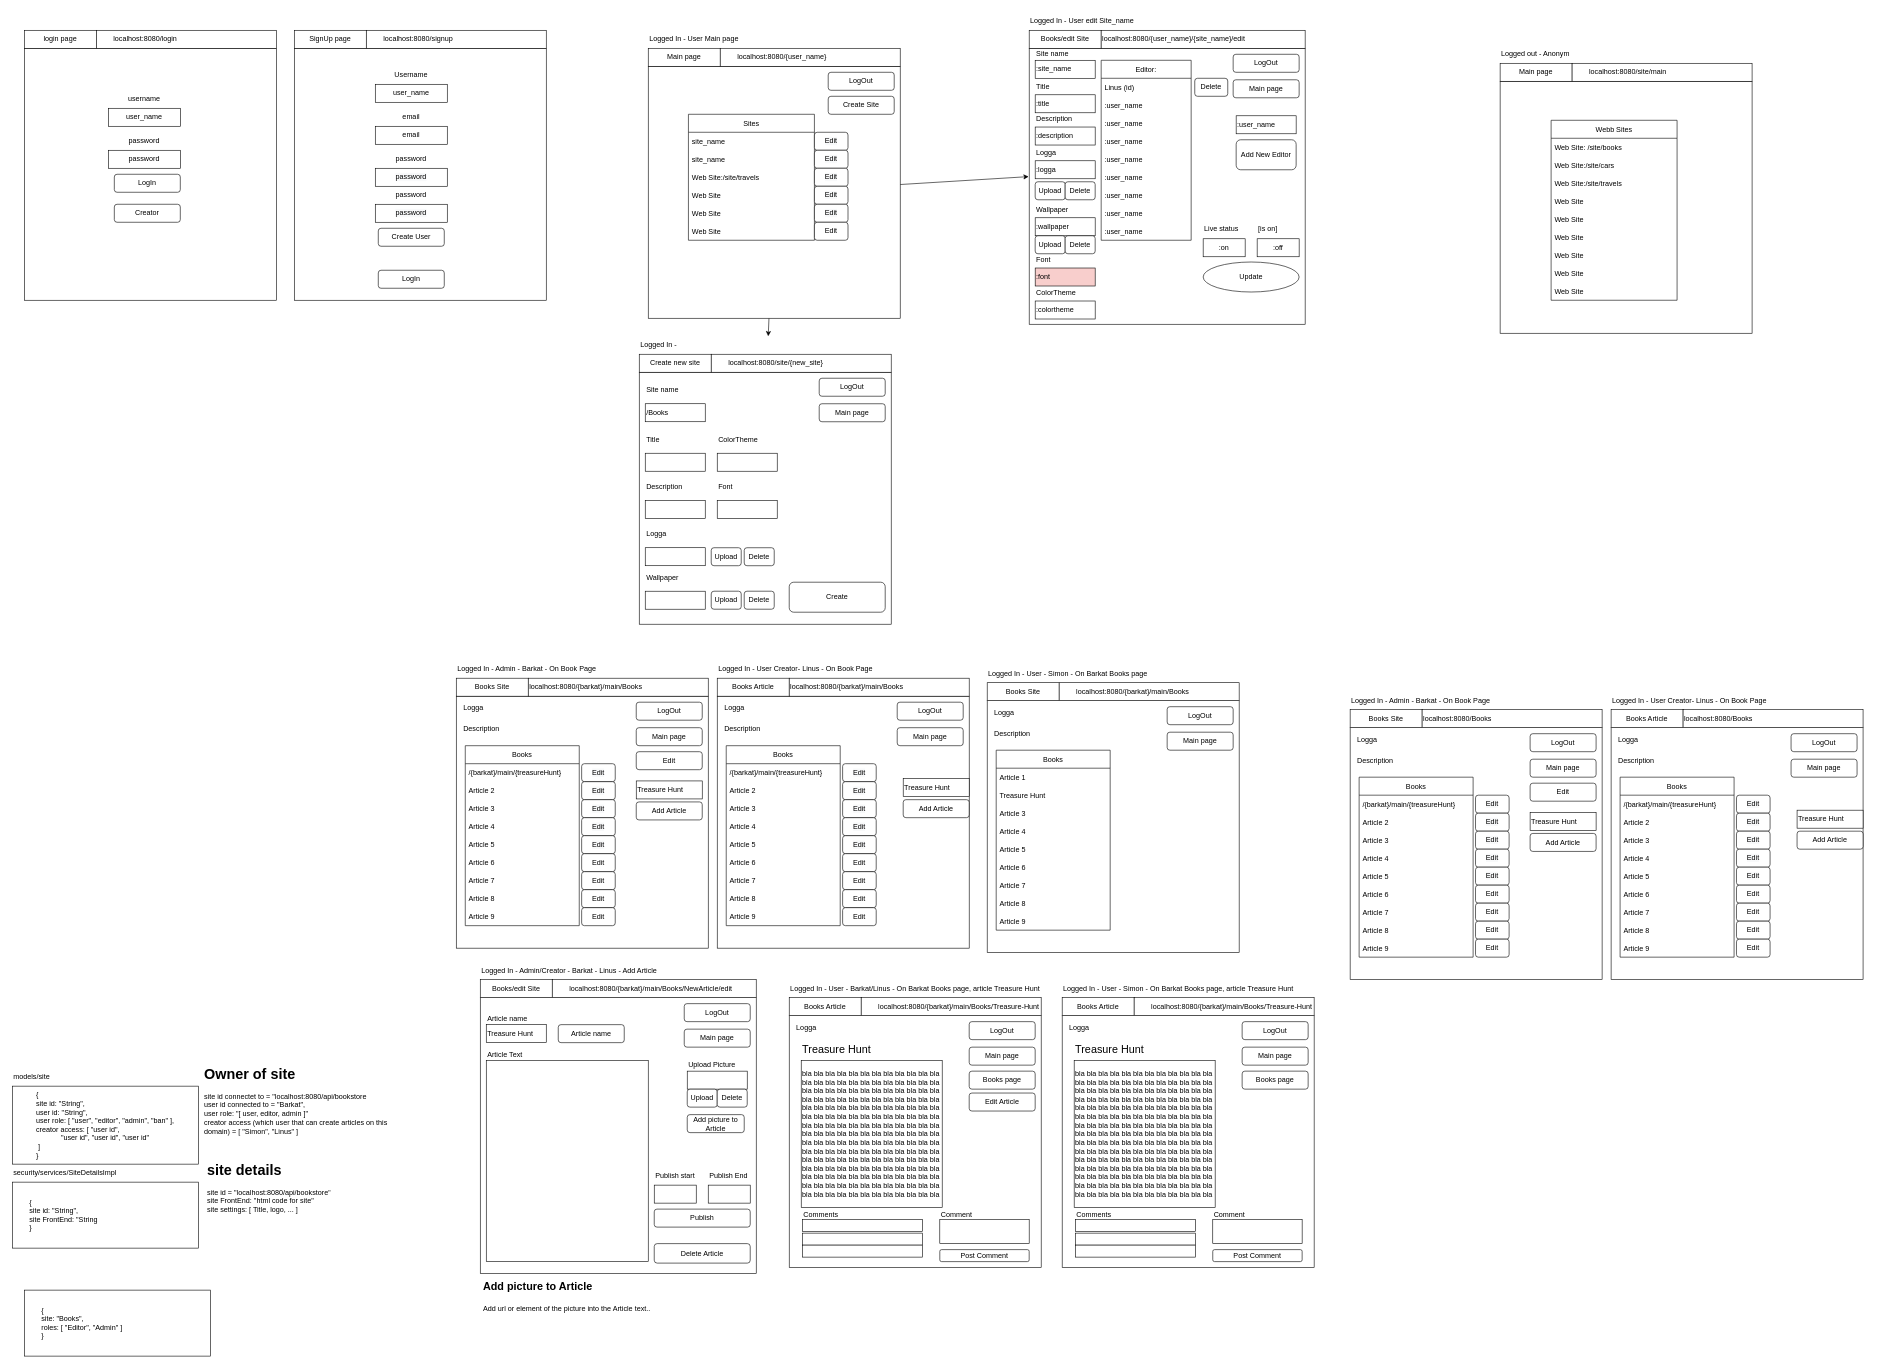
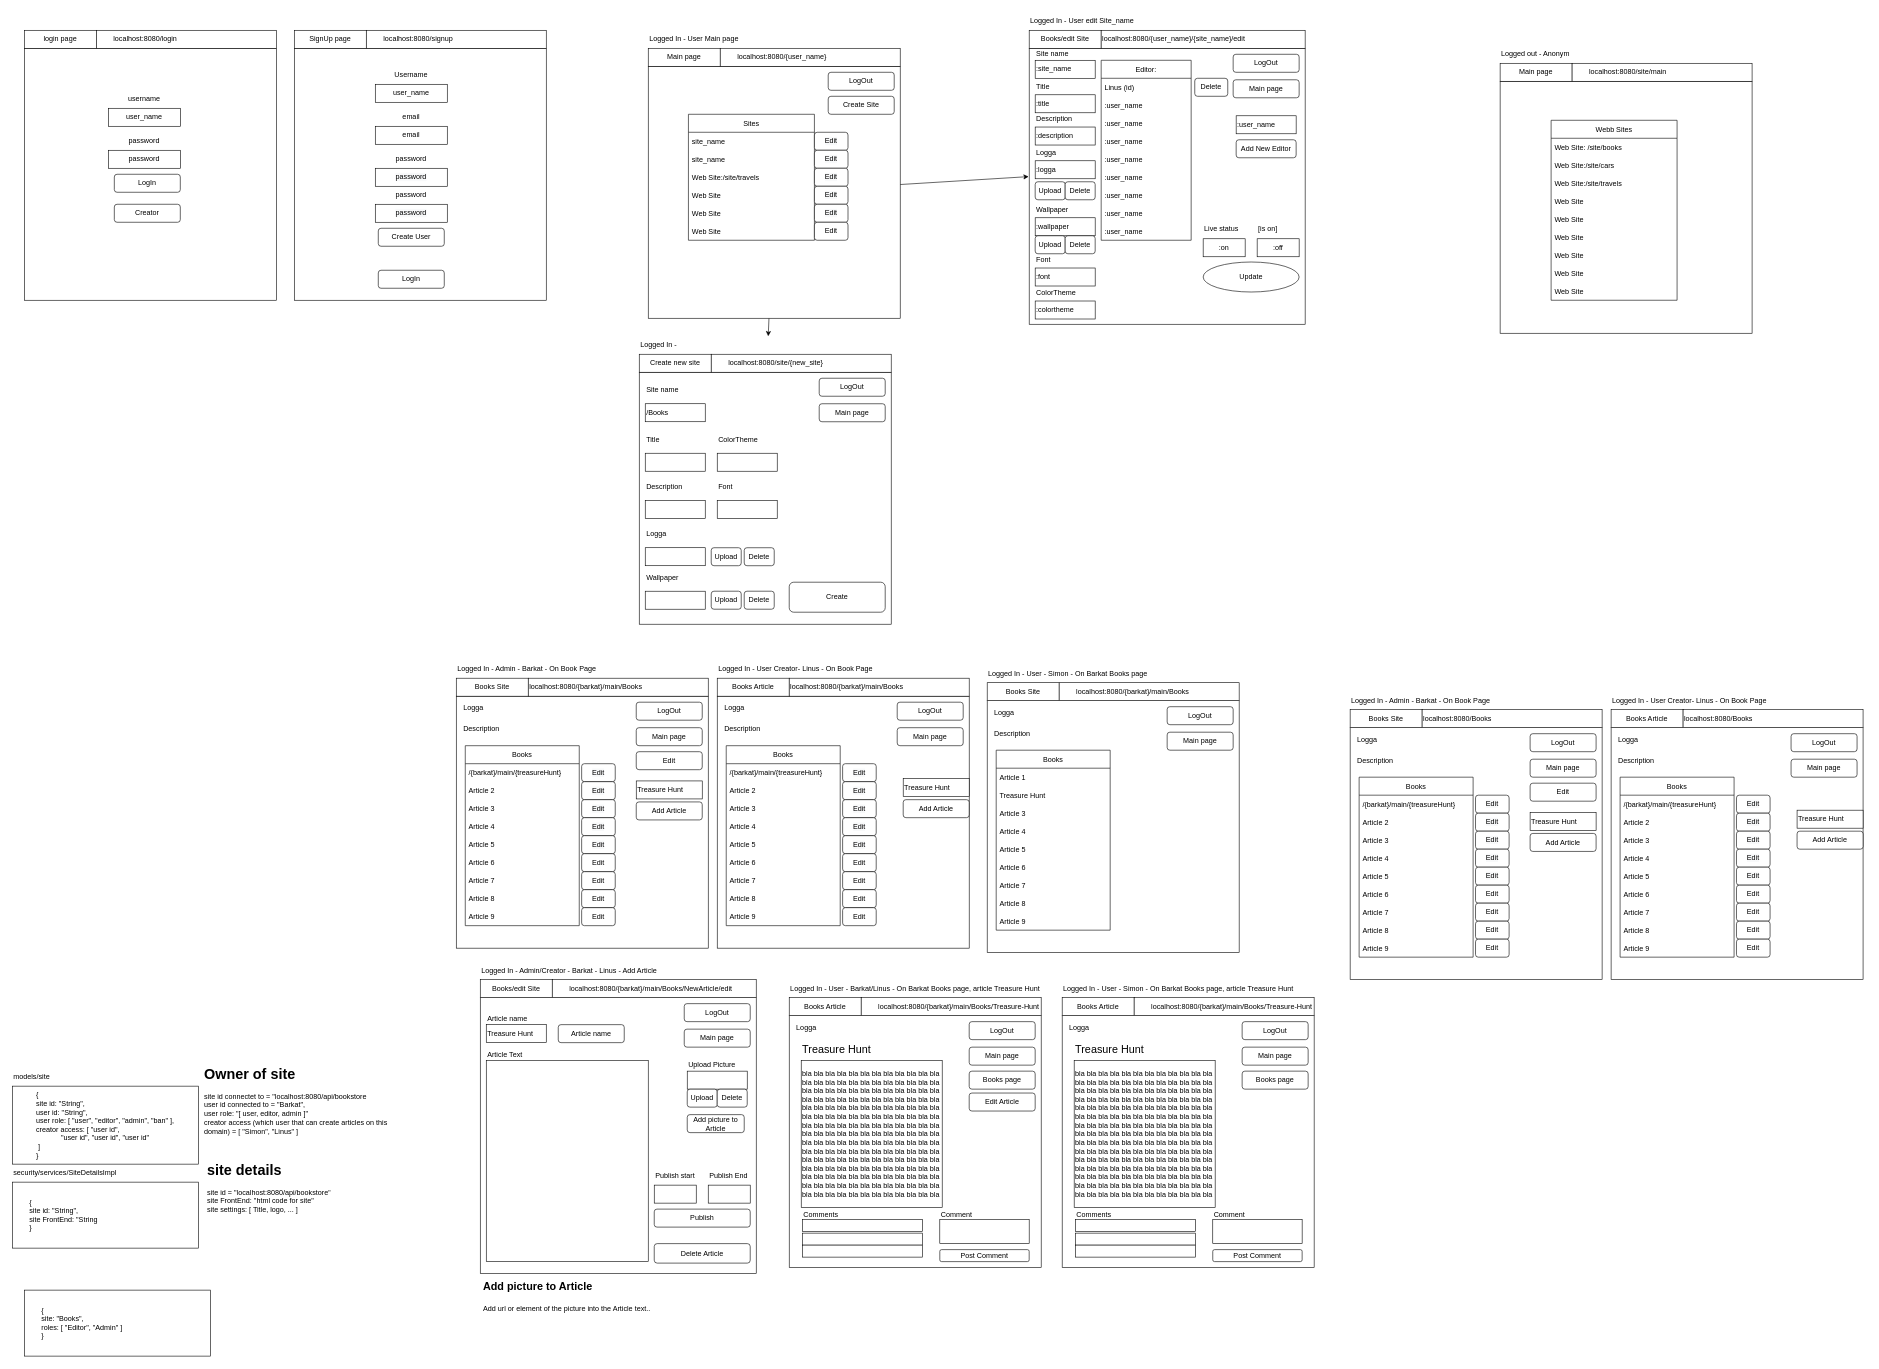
(1266, 155) -> (1266, 149)
(1065, 277) -> (1065, 277)
